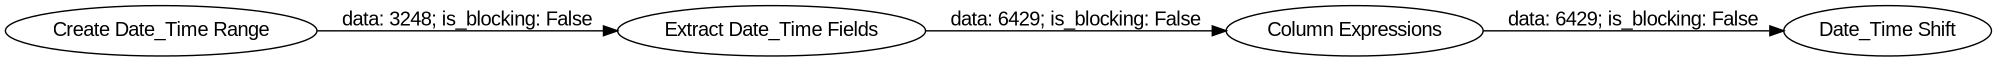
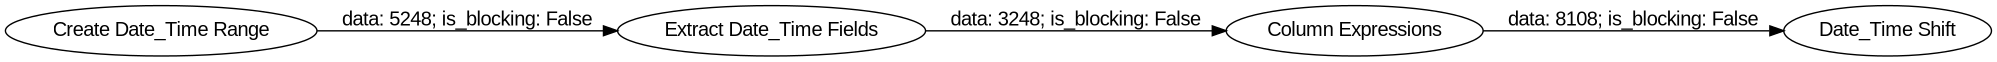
(467, 20) -> (467, 20)
(1076, 20) -> (1076, 20)
(1633, 20) -> (1633, 20)
